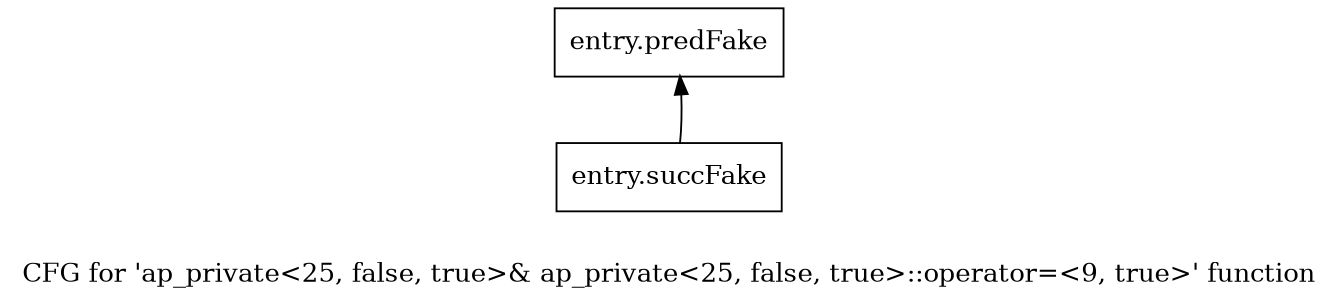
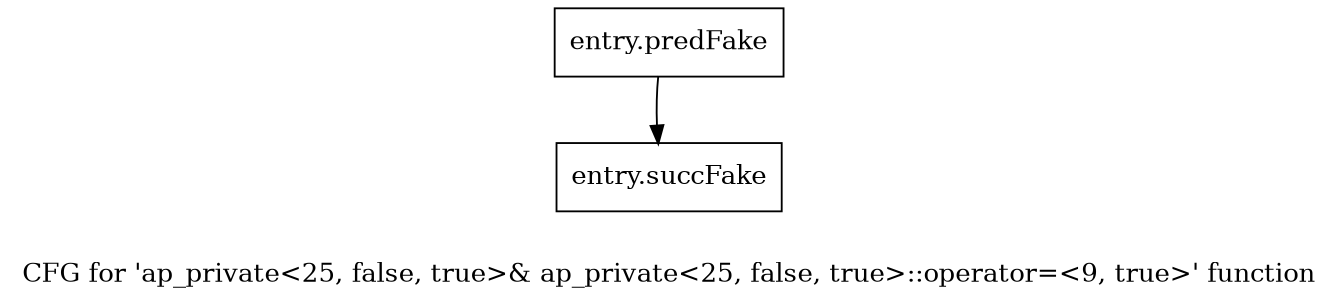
(681, 119) -> (657, 101)
